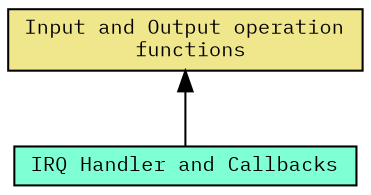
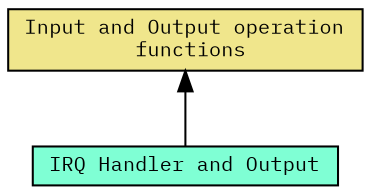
(185, 166) -> (185, 166)
